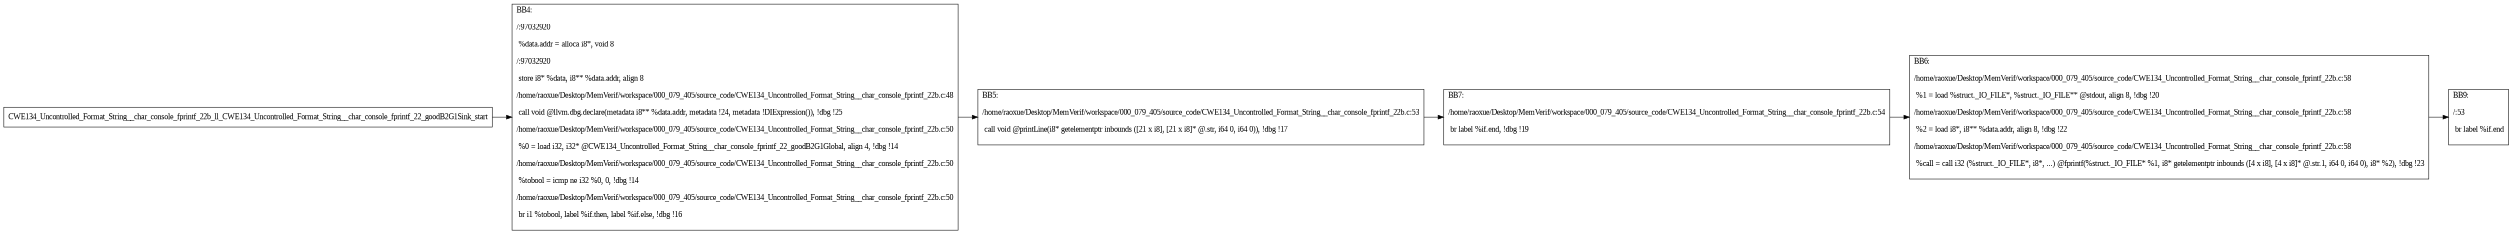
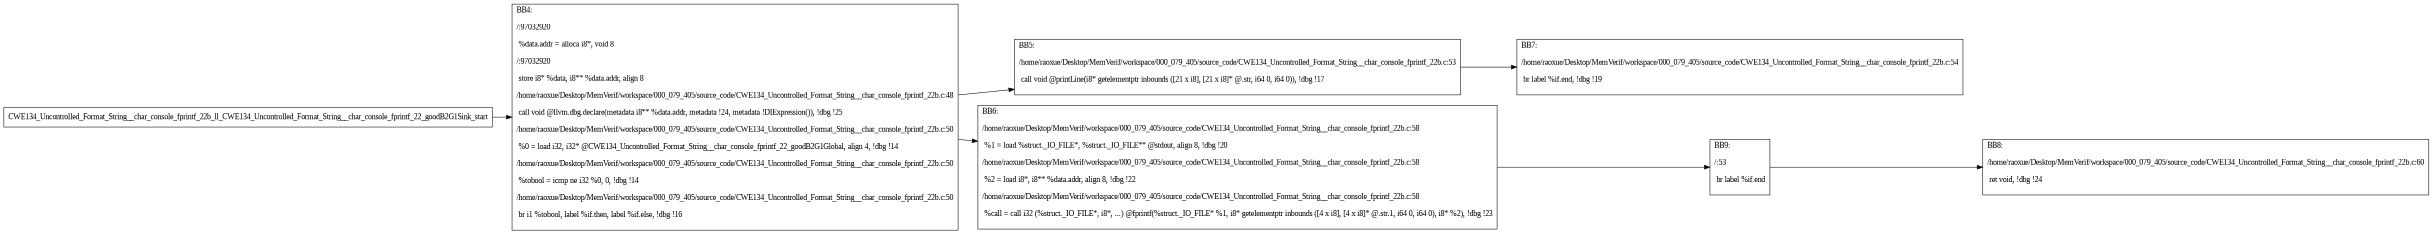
(1897, 117) -> (965, 140)
none -> (2206, 167)
